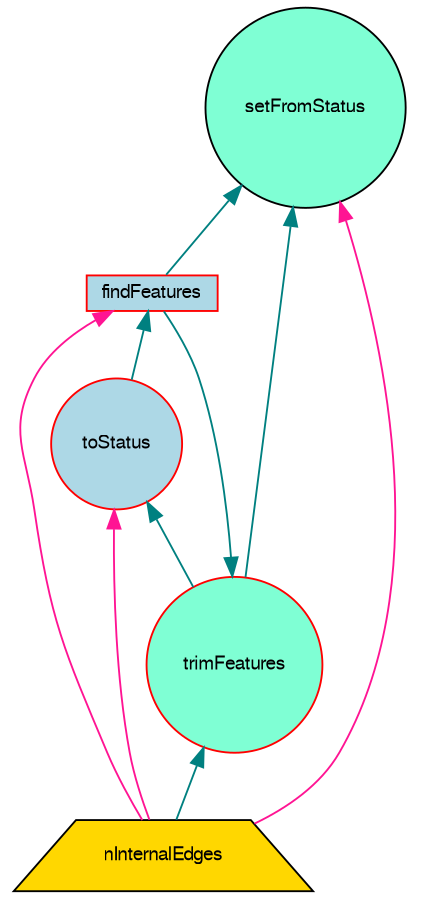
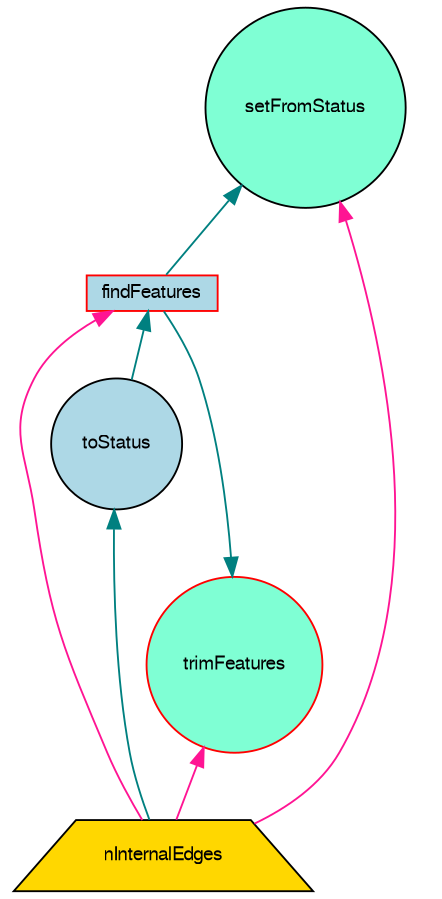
(268, 402) -> none
(117, 444) -> (117, 444)
(175, 553) -> none
(120, 676) -> (120, 676)
(187, 793) -> (187, 793)
